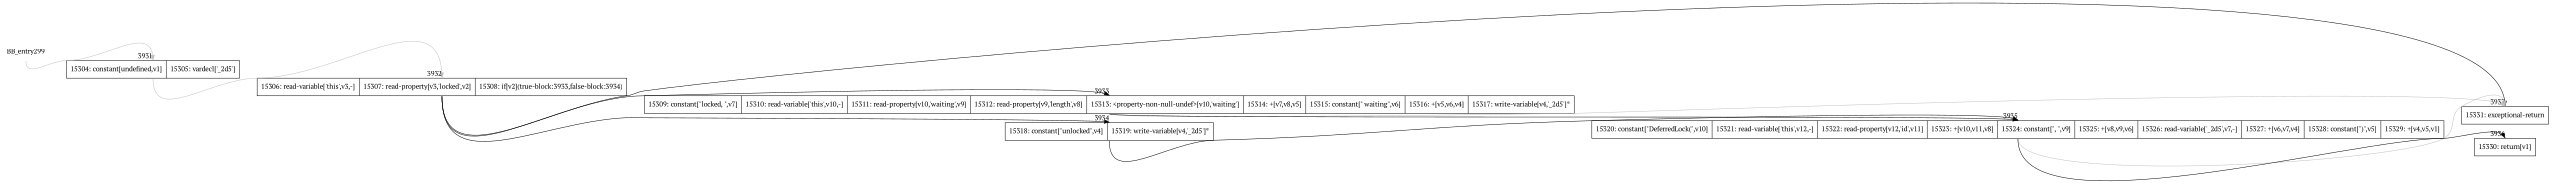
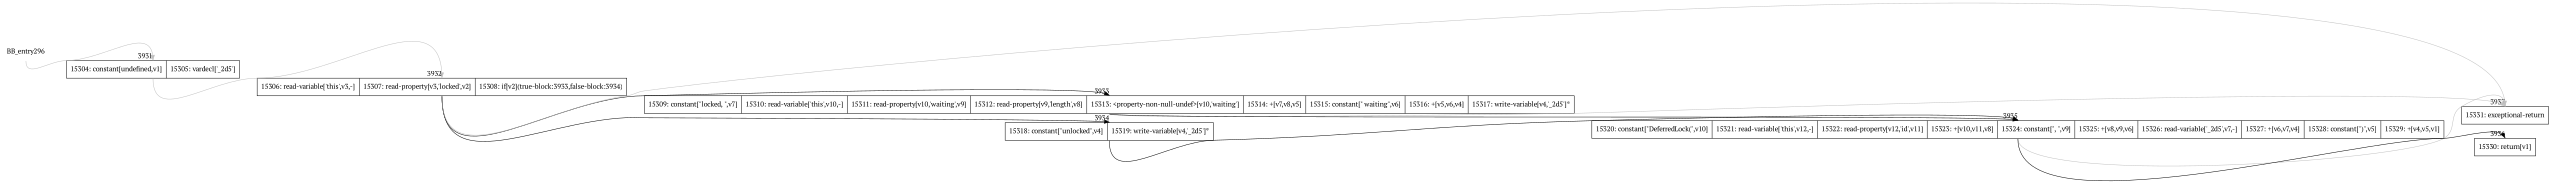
(1467, 21) -> (1467, 21)
(26, 52) -> (26, 52)
